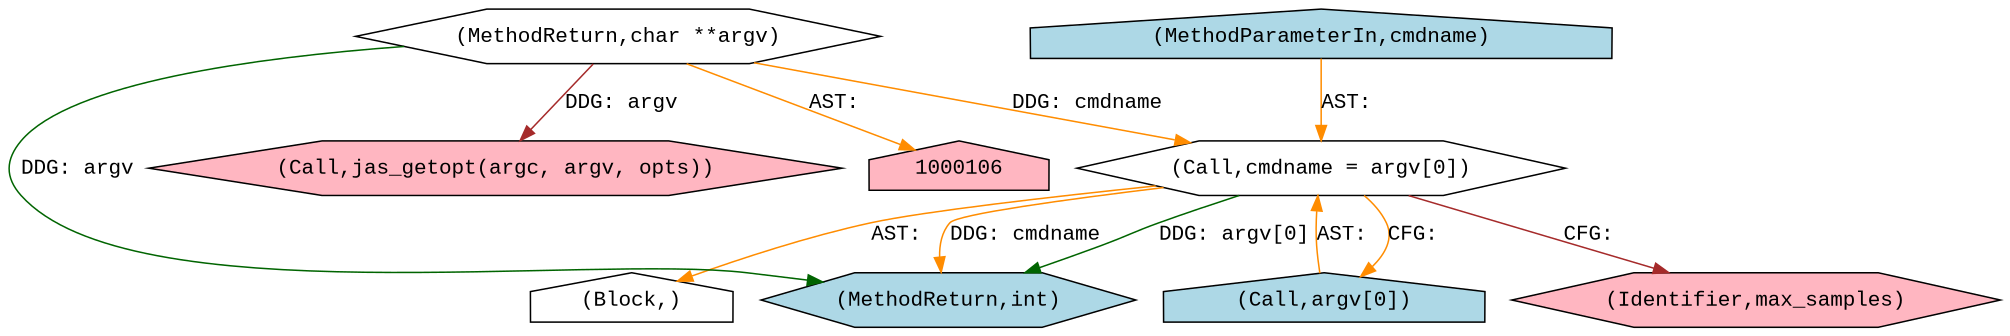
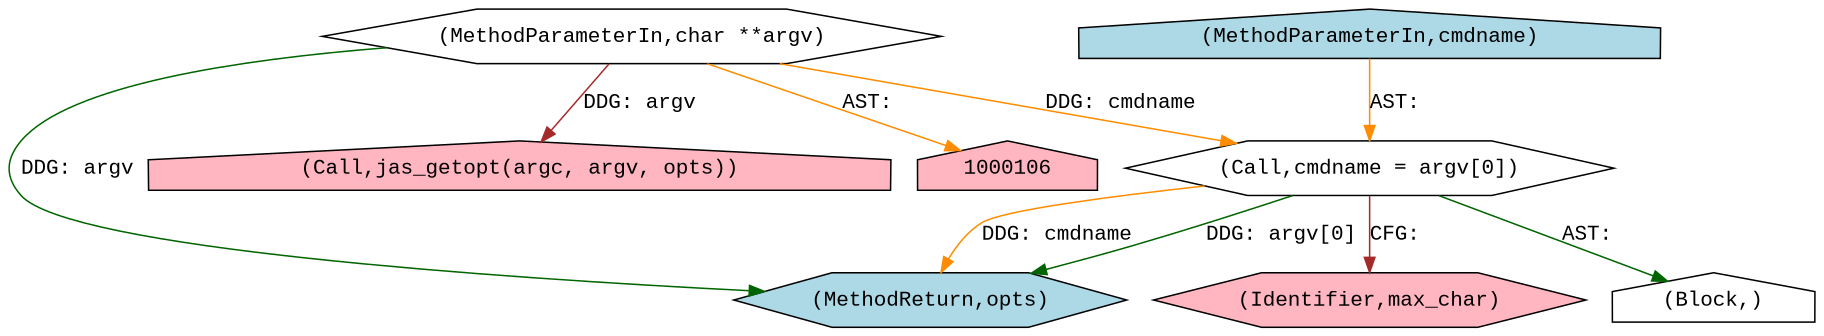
(618, 36) -> (632, 36)
(495, 168) -> (520, 168)
(920, 214) -> (1546, 236)
(948, 300) -> (930, 300)
(1324, 300) -> none
(1756, 300) -> (1370, 300)
